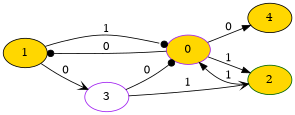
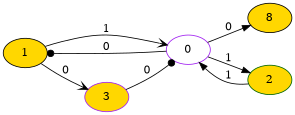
(270, 18) -> (270, 18)
(102, 35) -> (102, 35)
(188, 50) -> (188, 50)
(185, 92) -> none
(107, 97) -> (107, 97)
